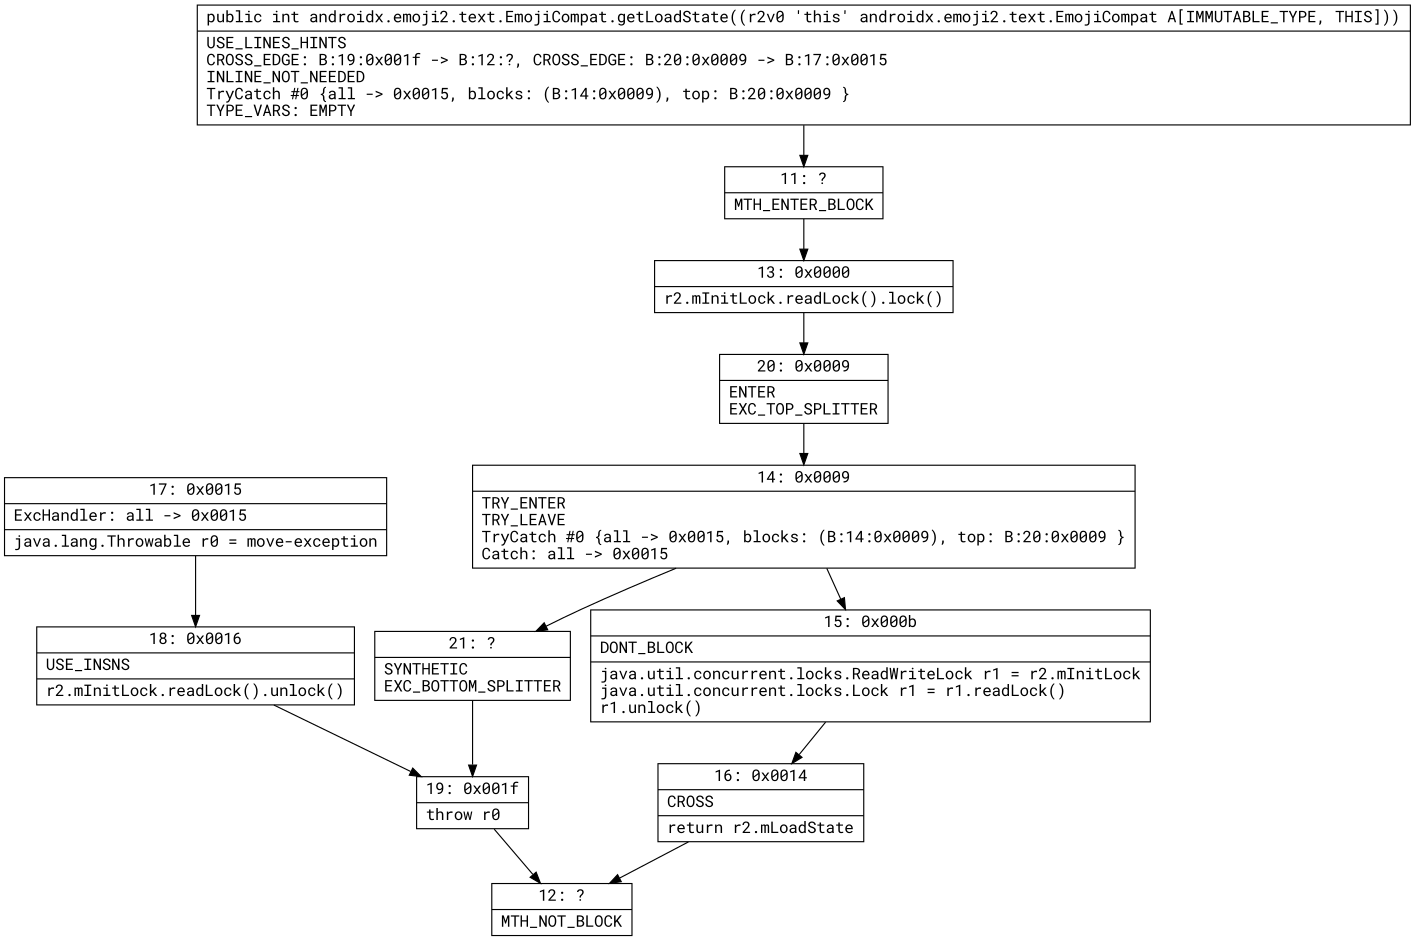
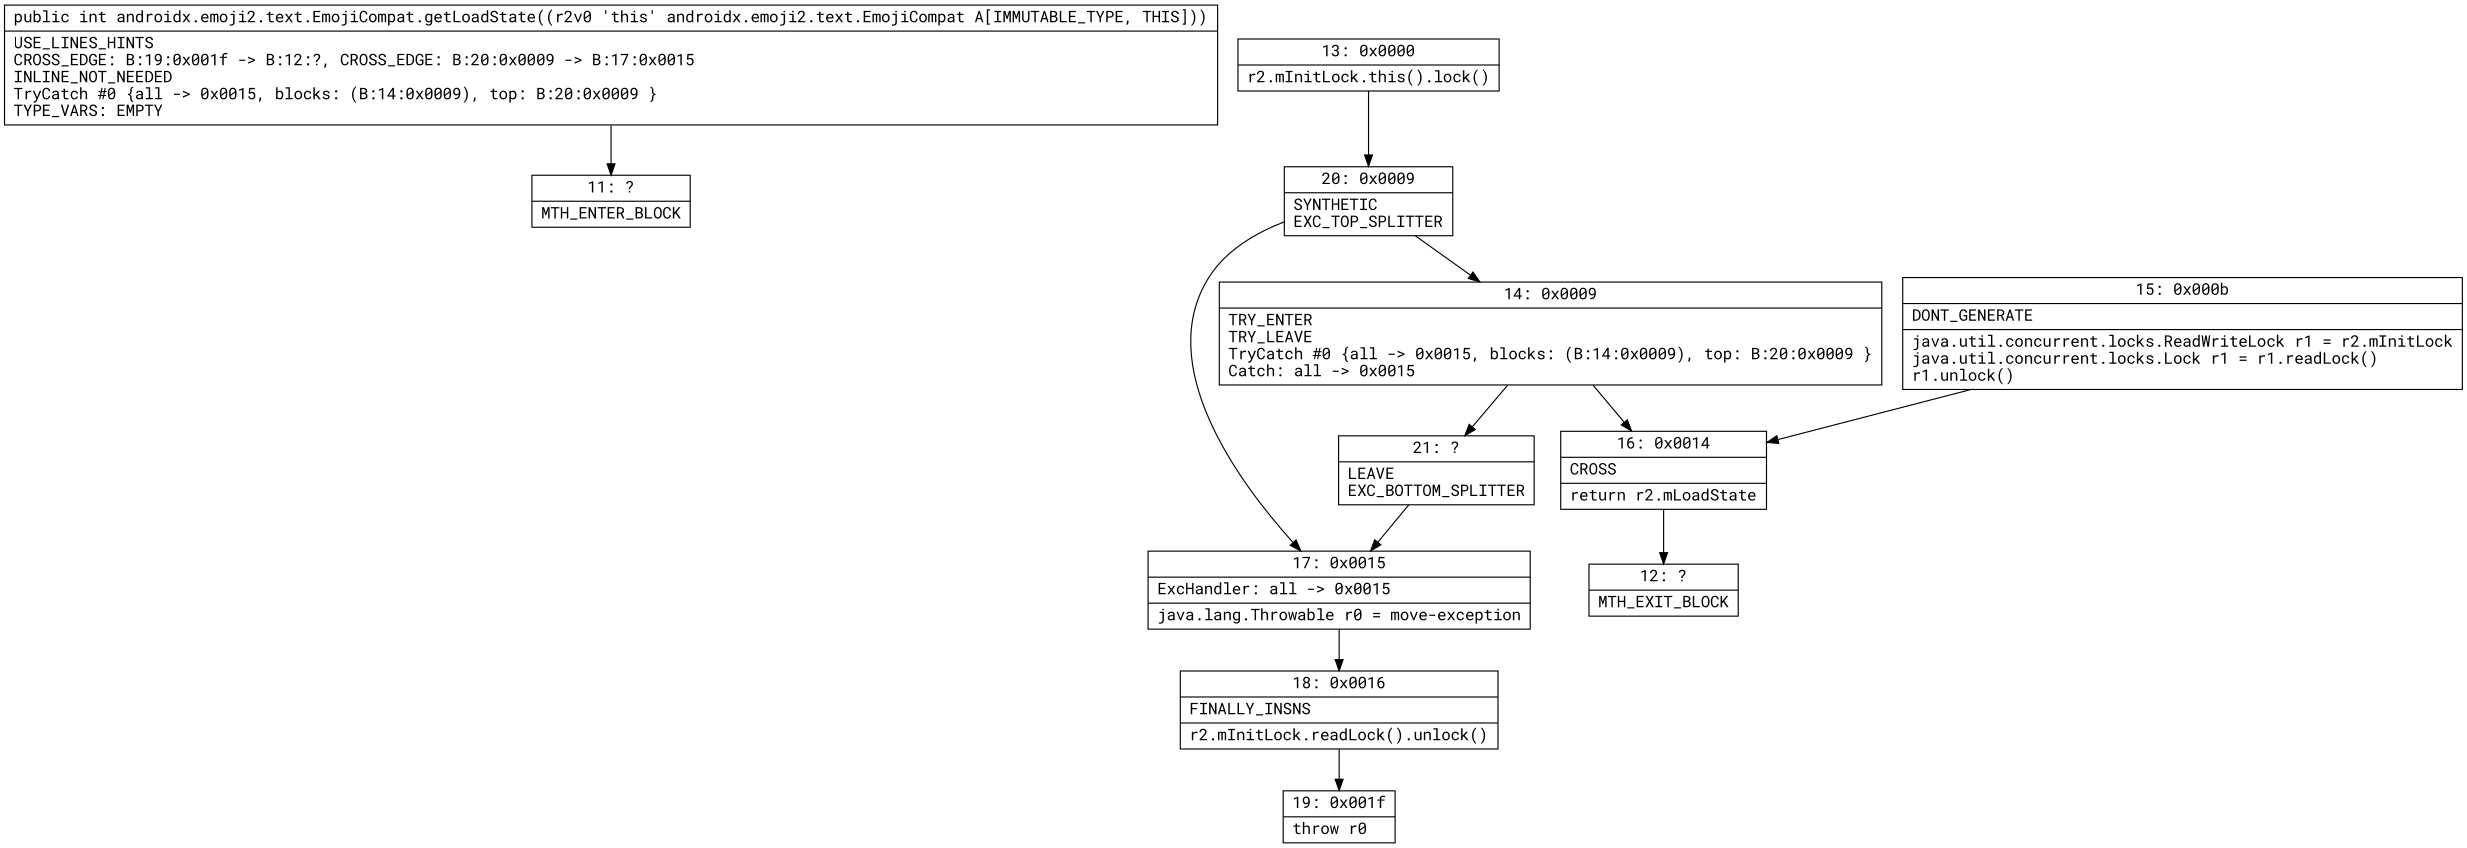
(804, 234) -> none
(804, 299) -> (1369, 77)
none -> (1195, 375)
(752, 393) -> (1336, 205)
(834, 584) -> (1608, 404)
(647, 648) -> (1973, 316)
(88, 665) -> (1250, 709)
(426, 670) -> (1371, 474)
(473, 733) -> (1393, 523)
(514, 852) -> none
(562, 922) -> (1664, 603)
